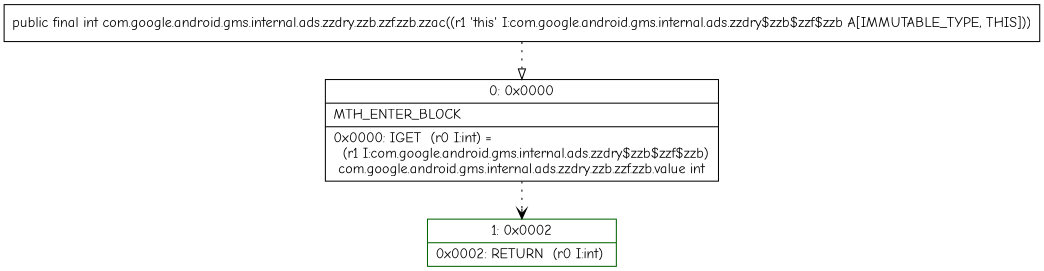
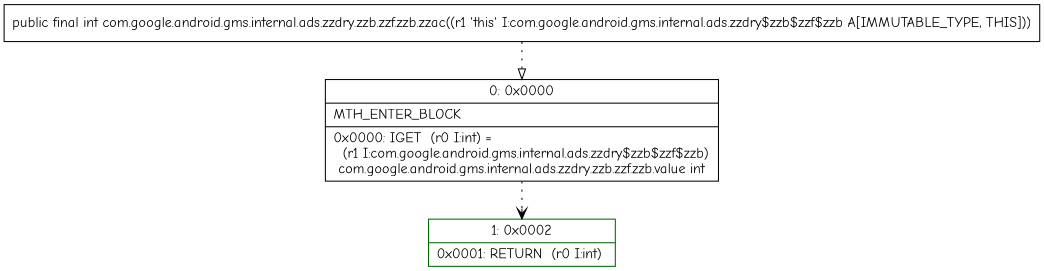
(522, 254) -> (522, 254)
